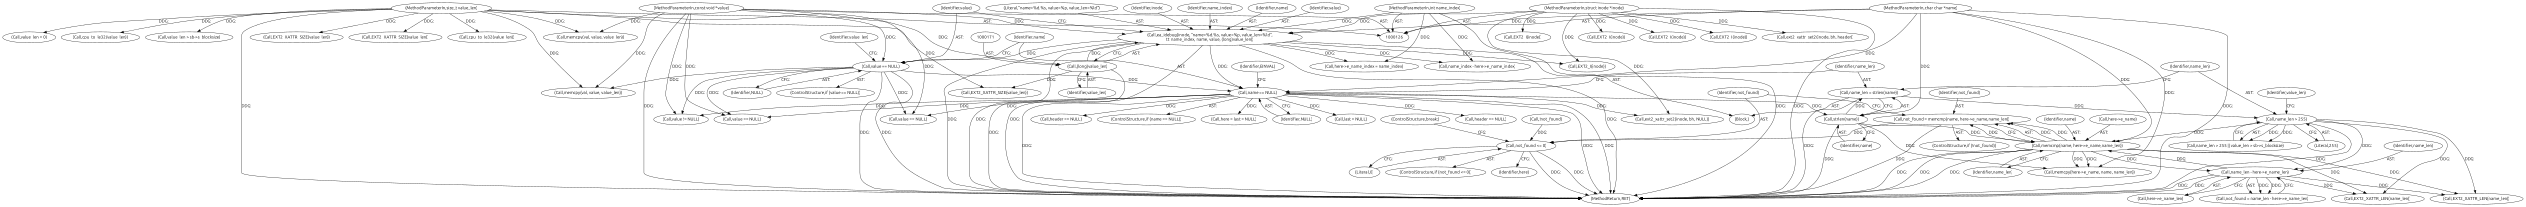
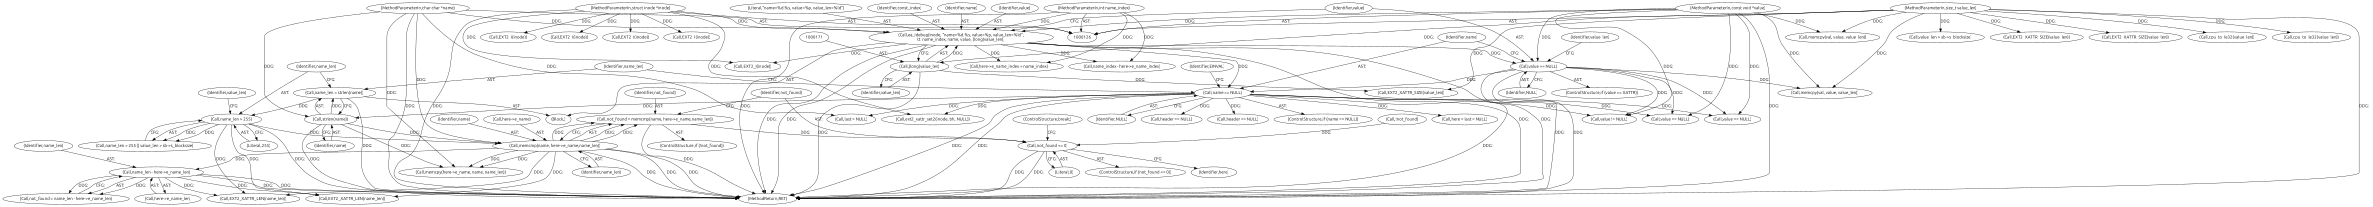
(1148, 8) -> none
(1210, 8) -> (900, 8)
(29, 37) -> none
(1815, 37) -> none
(1642, 72) -> (622, 76)
(826, 93) -> (1602, 93)
(2359, 150) -> none
(2169, 160) -> none
(2239, 186) -> (168, 186)
